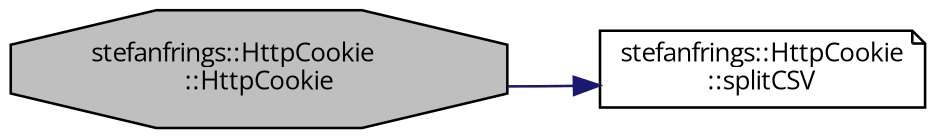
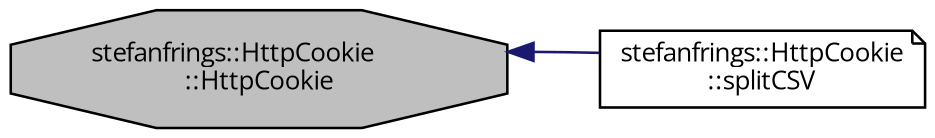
(541, 86) -> (567, 52)
